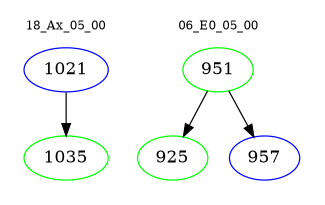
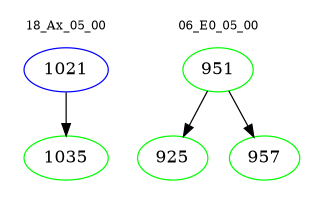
(265, 158) -> (265, 158)
